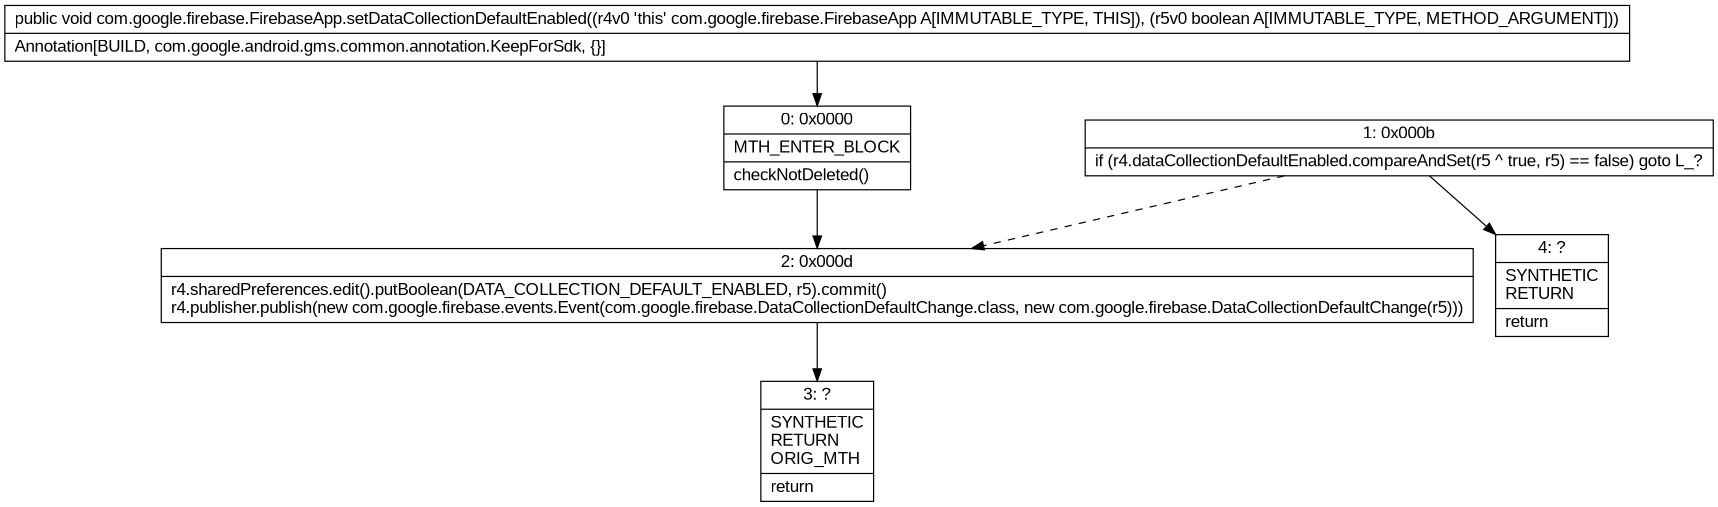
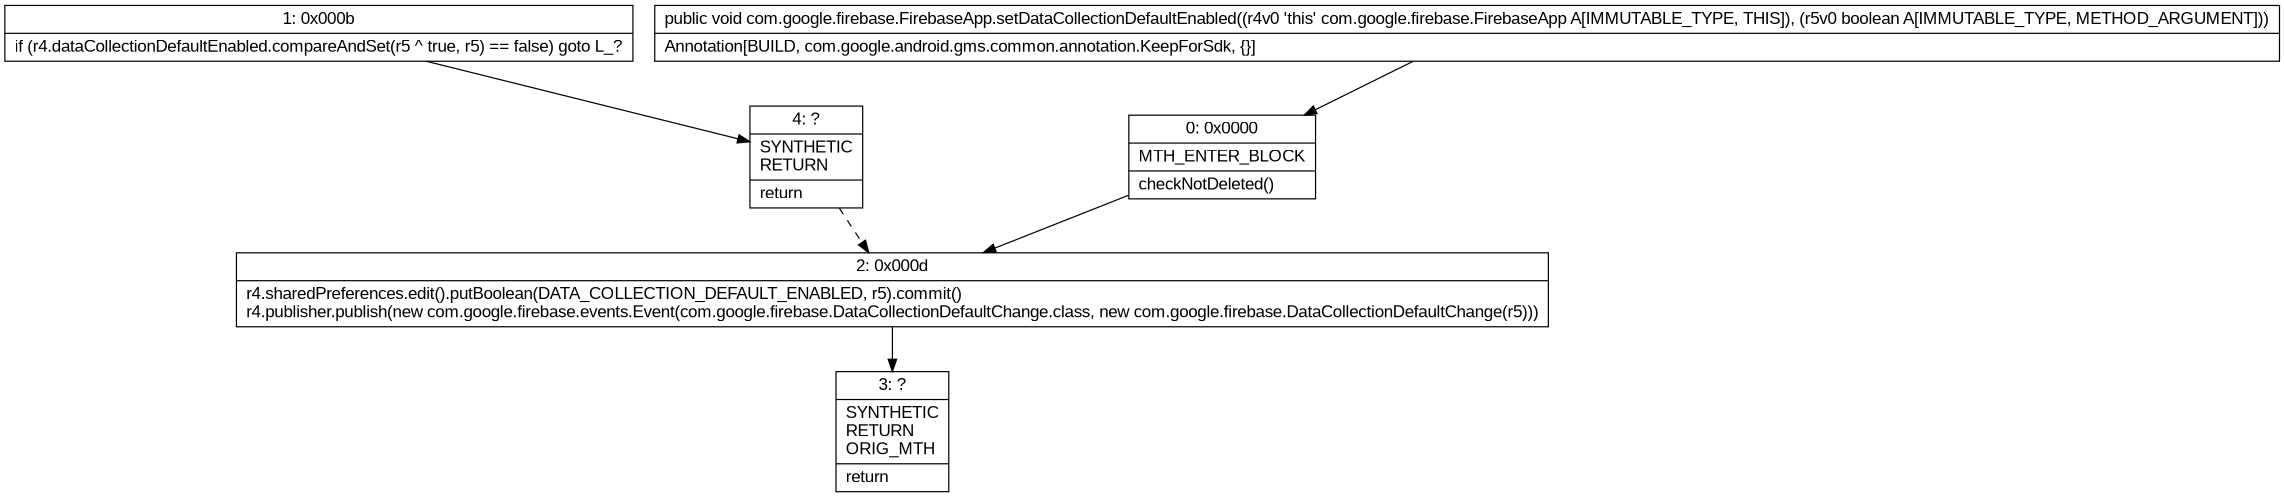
(1134, 211) -> (851, 225)
